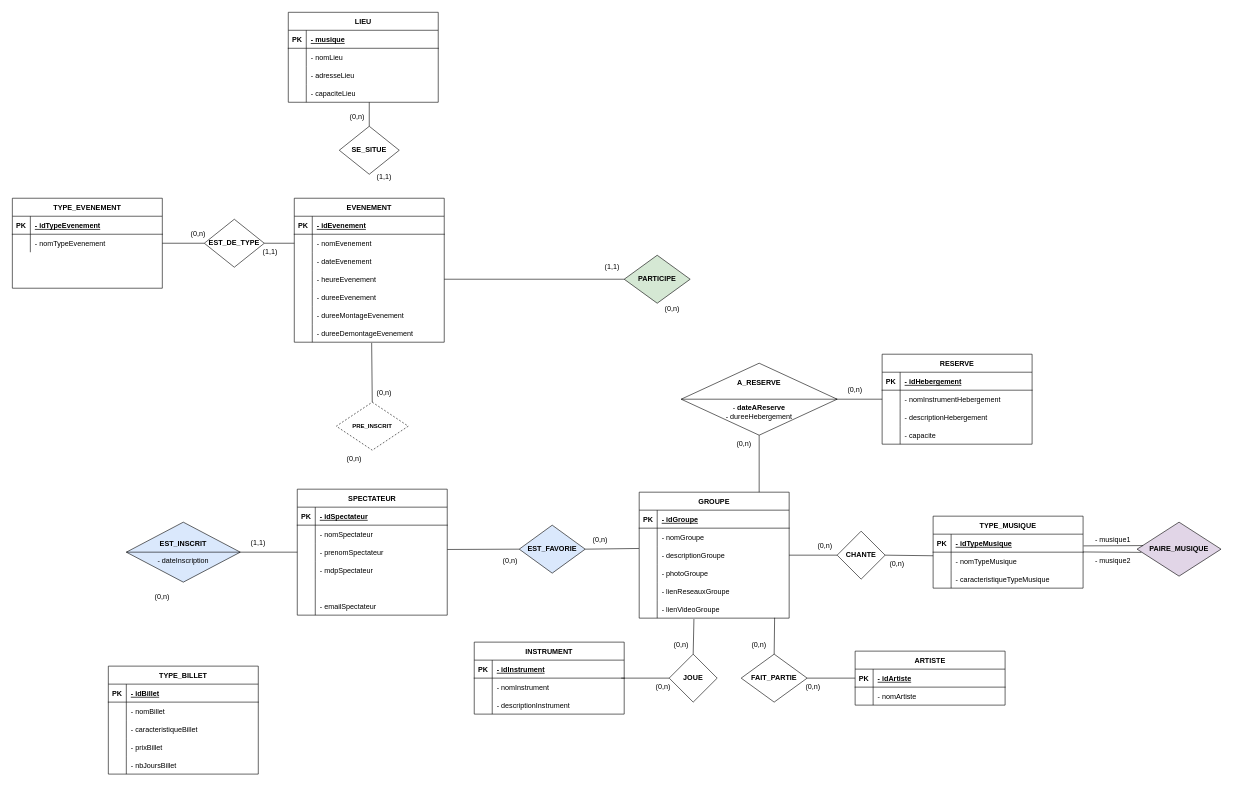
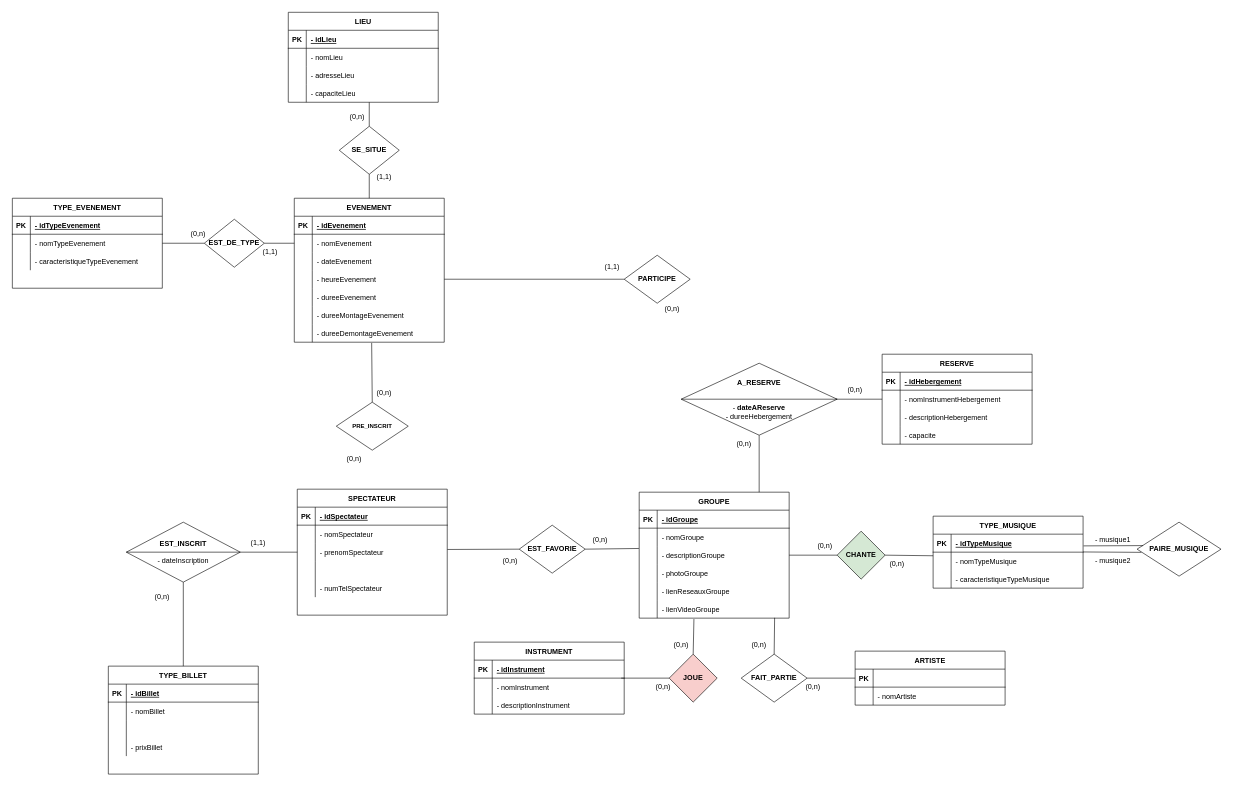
(327, 40) -> (324, 40)
none -> (369, 186)
none -> (96, 261)
(657, 279) -> (657, 279)
(372, 426) -> (372, 426)
(552, 549) -> (552, 549)
(1179, 549) -> (1179, 549)
(183, 552) -> (183, 552)
(861, 555) -> (861, 555)
(381, 570) -> none
none -> (381, 588)
(381, 606) -> none
none -> (183, 624)
(693, 678) -> (693, 678)
(939, 678) -> none
(192, 729) -> none
(192, 765) -> none
